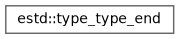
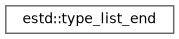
(90, 20) -> (90, 20)
